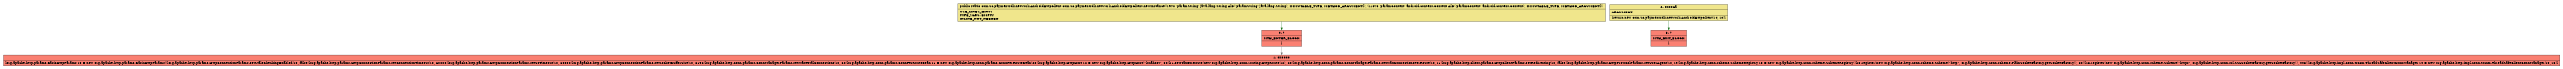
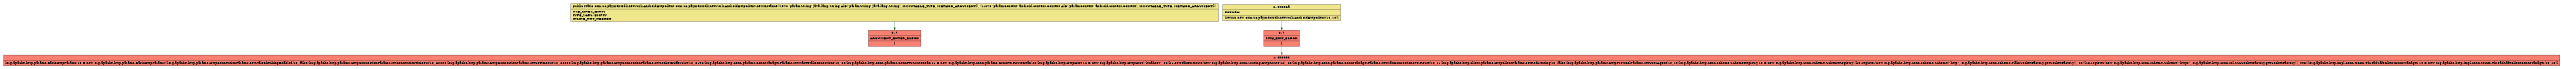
(1622, 12) -> (1232, 12)
(1282, 38) -> (895, 38)
(1282, 50) -> (1282, 50)
